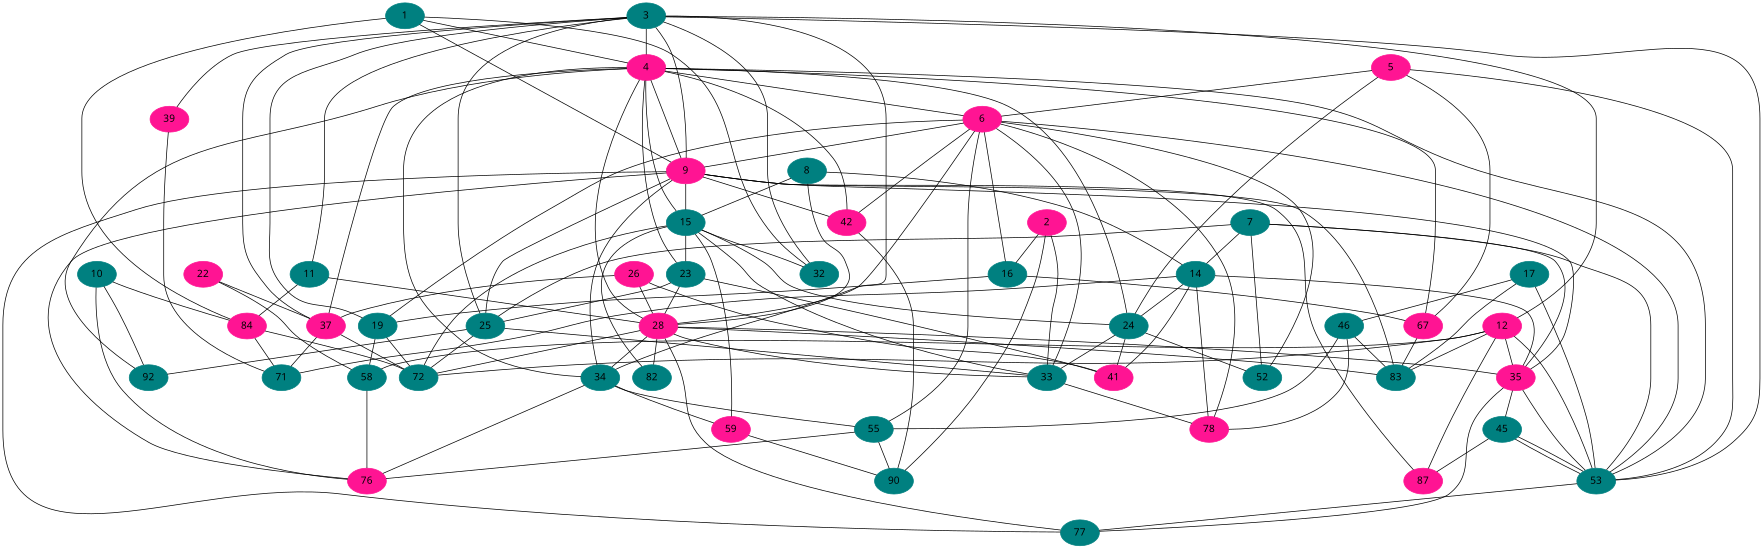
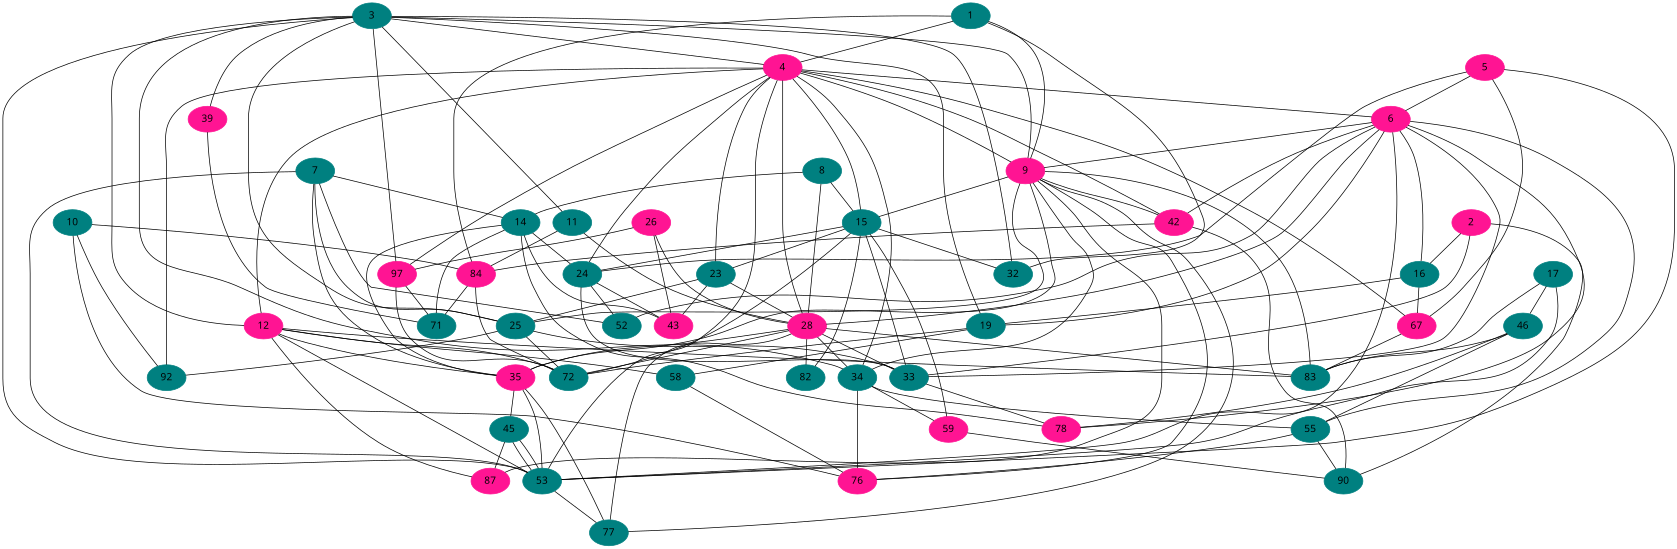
none -> (440, 102)
none -> (791, 242)
(203, 274) -> none
(326, 326) -> (397, 274)
(1114, 378) -> (674, 326)
